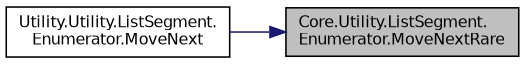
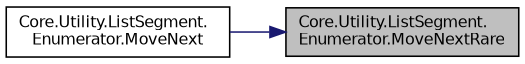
(118, 32) -> (118, 32)
